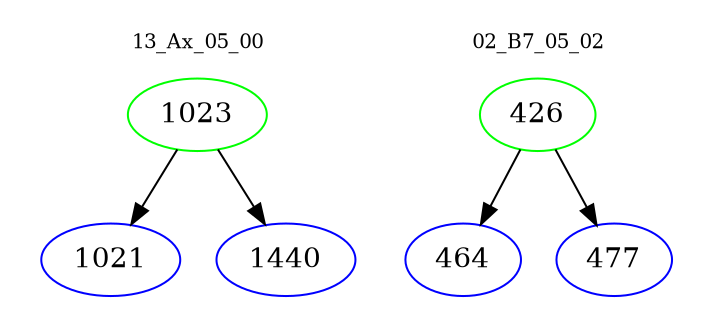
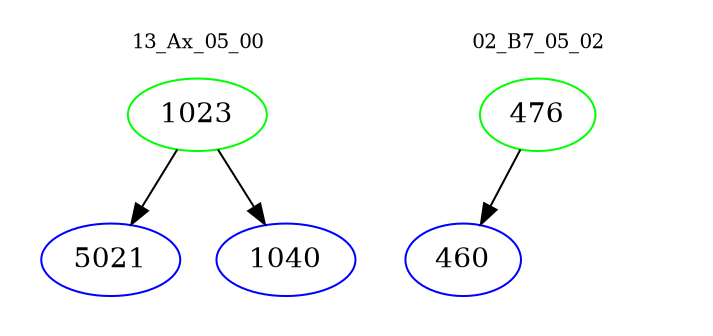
(538, 115) -> (538, 115)
(111, 260) -> (111, 260)
(286, 260) -> (286, 260)
(463, 260) -> (463, 260)
(614, 260) -> none
